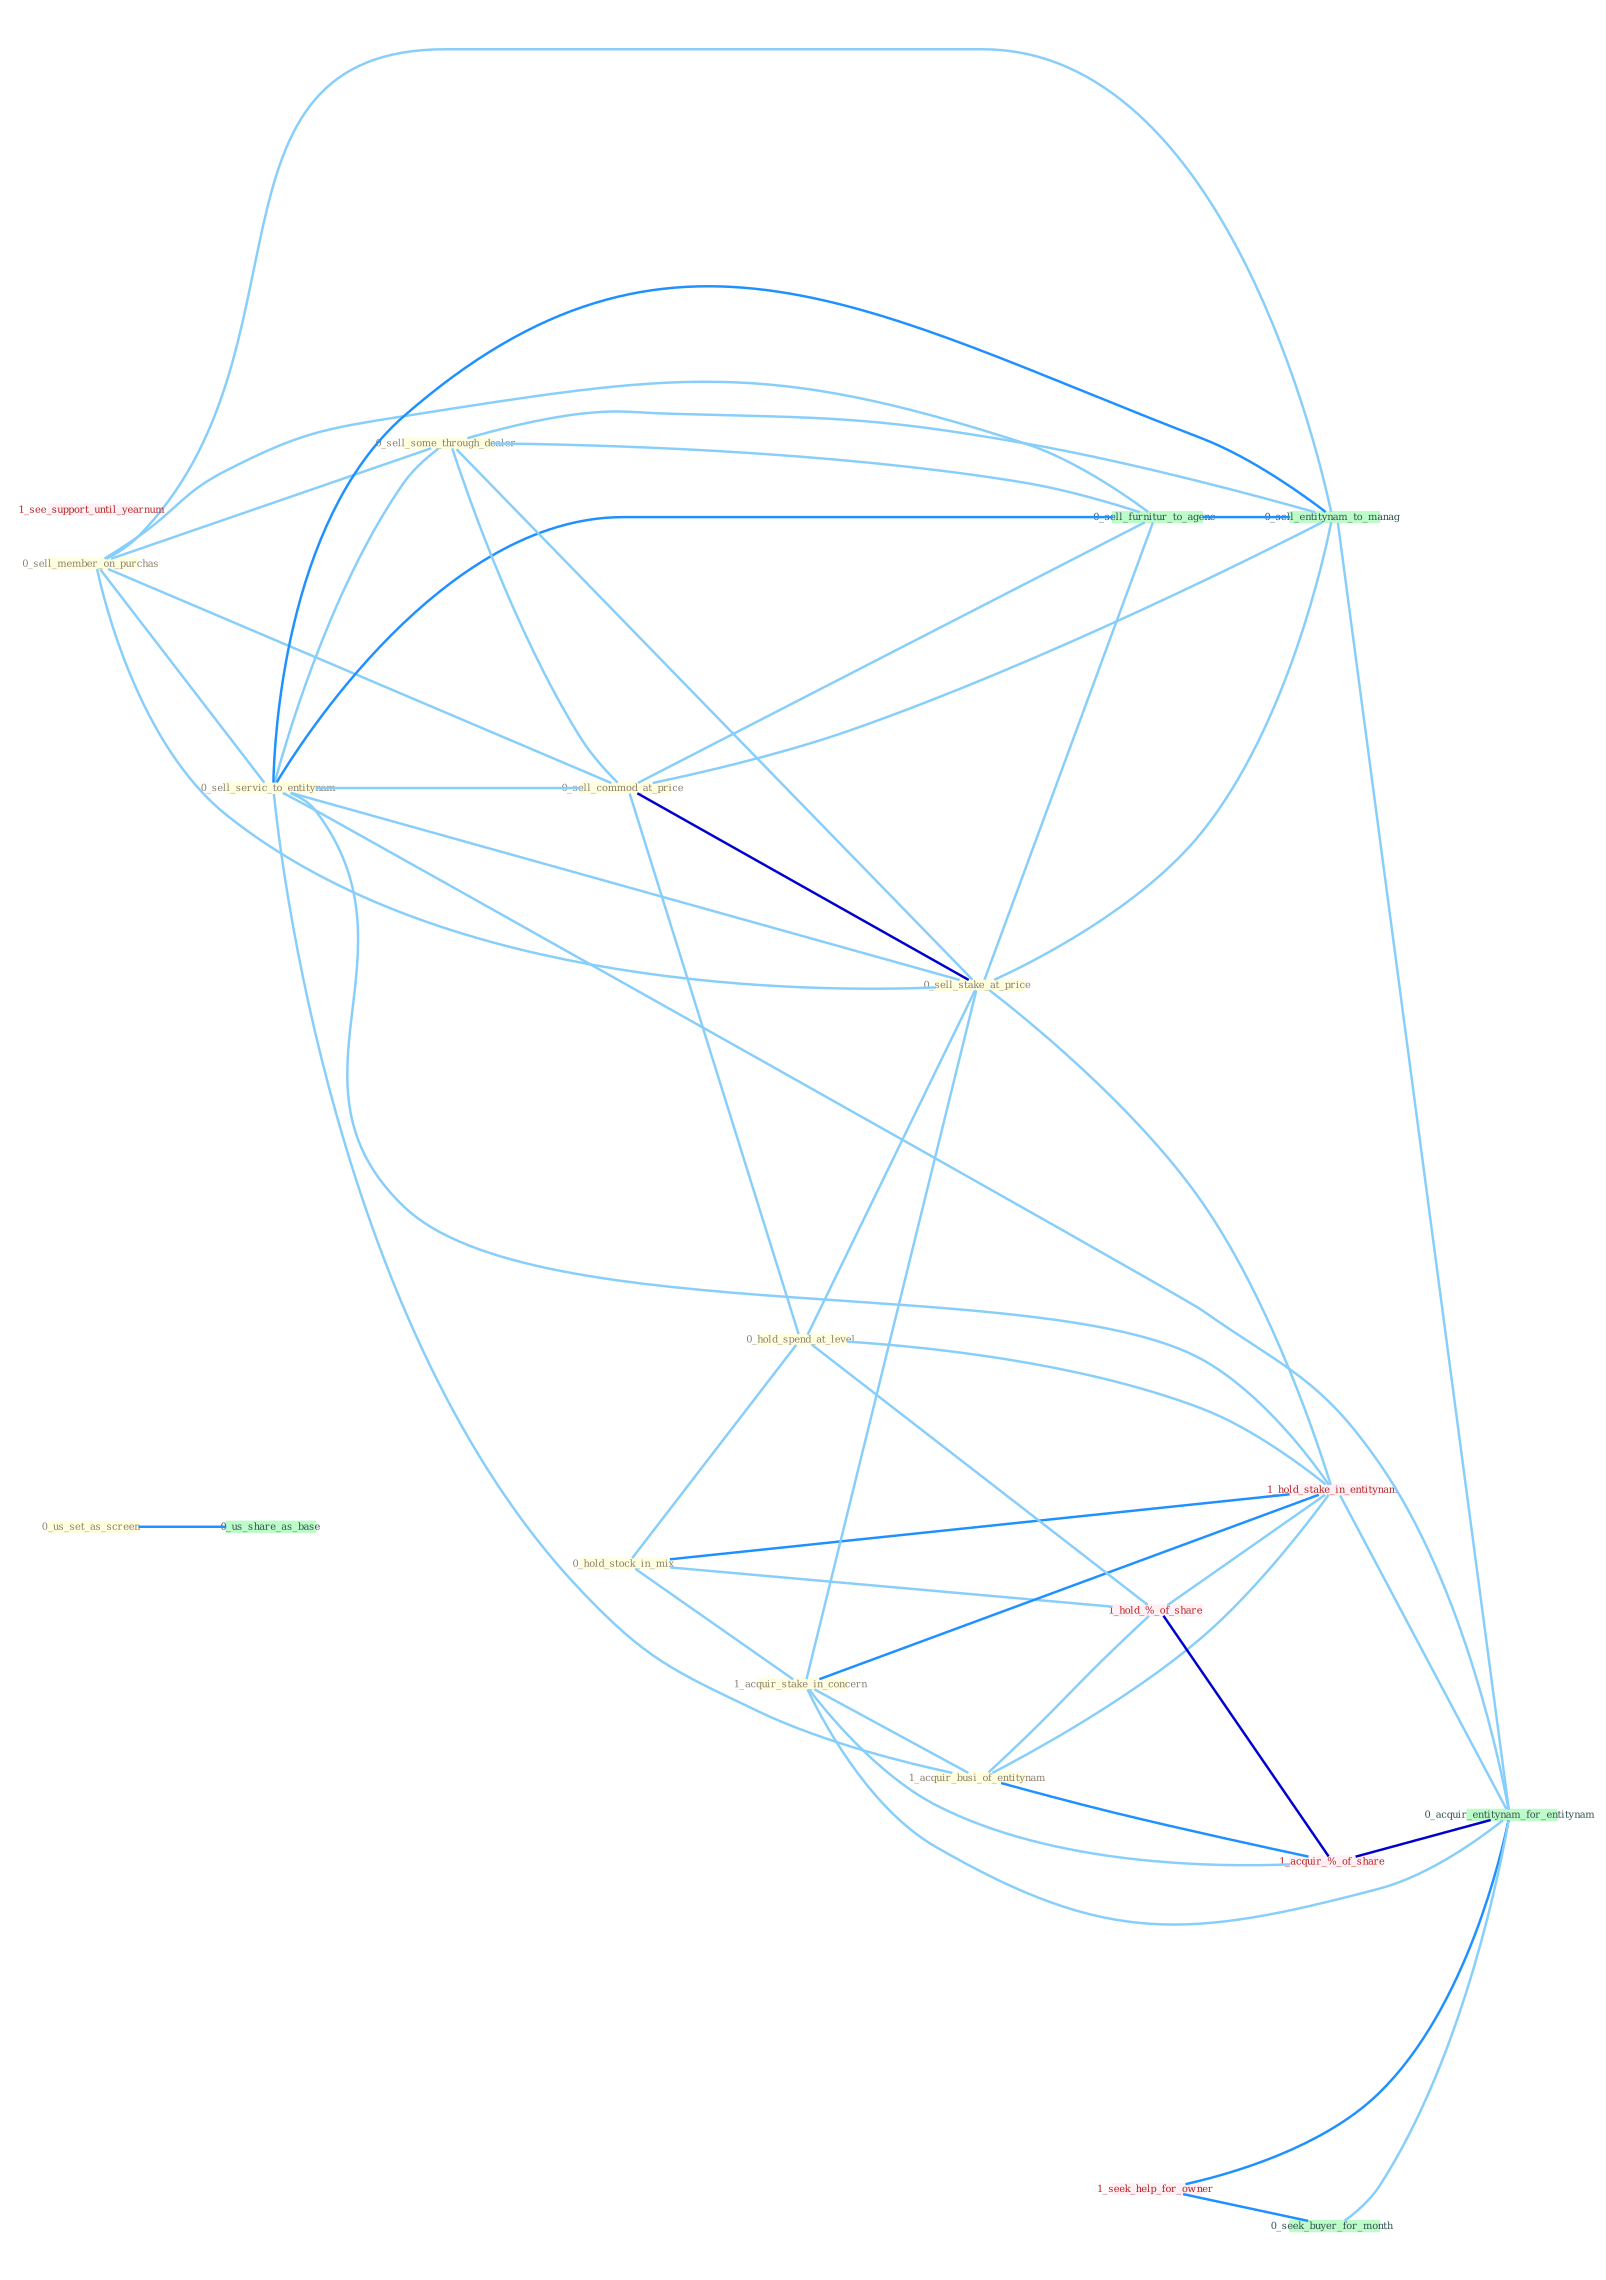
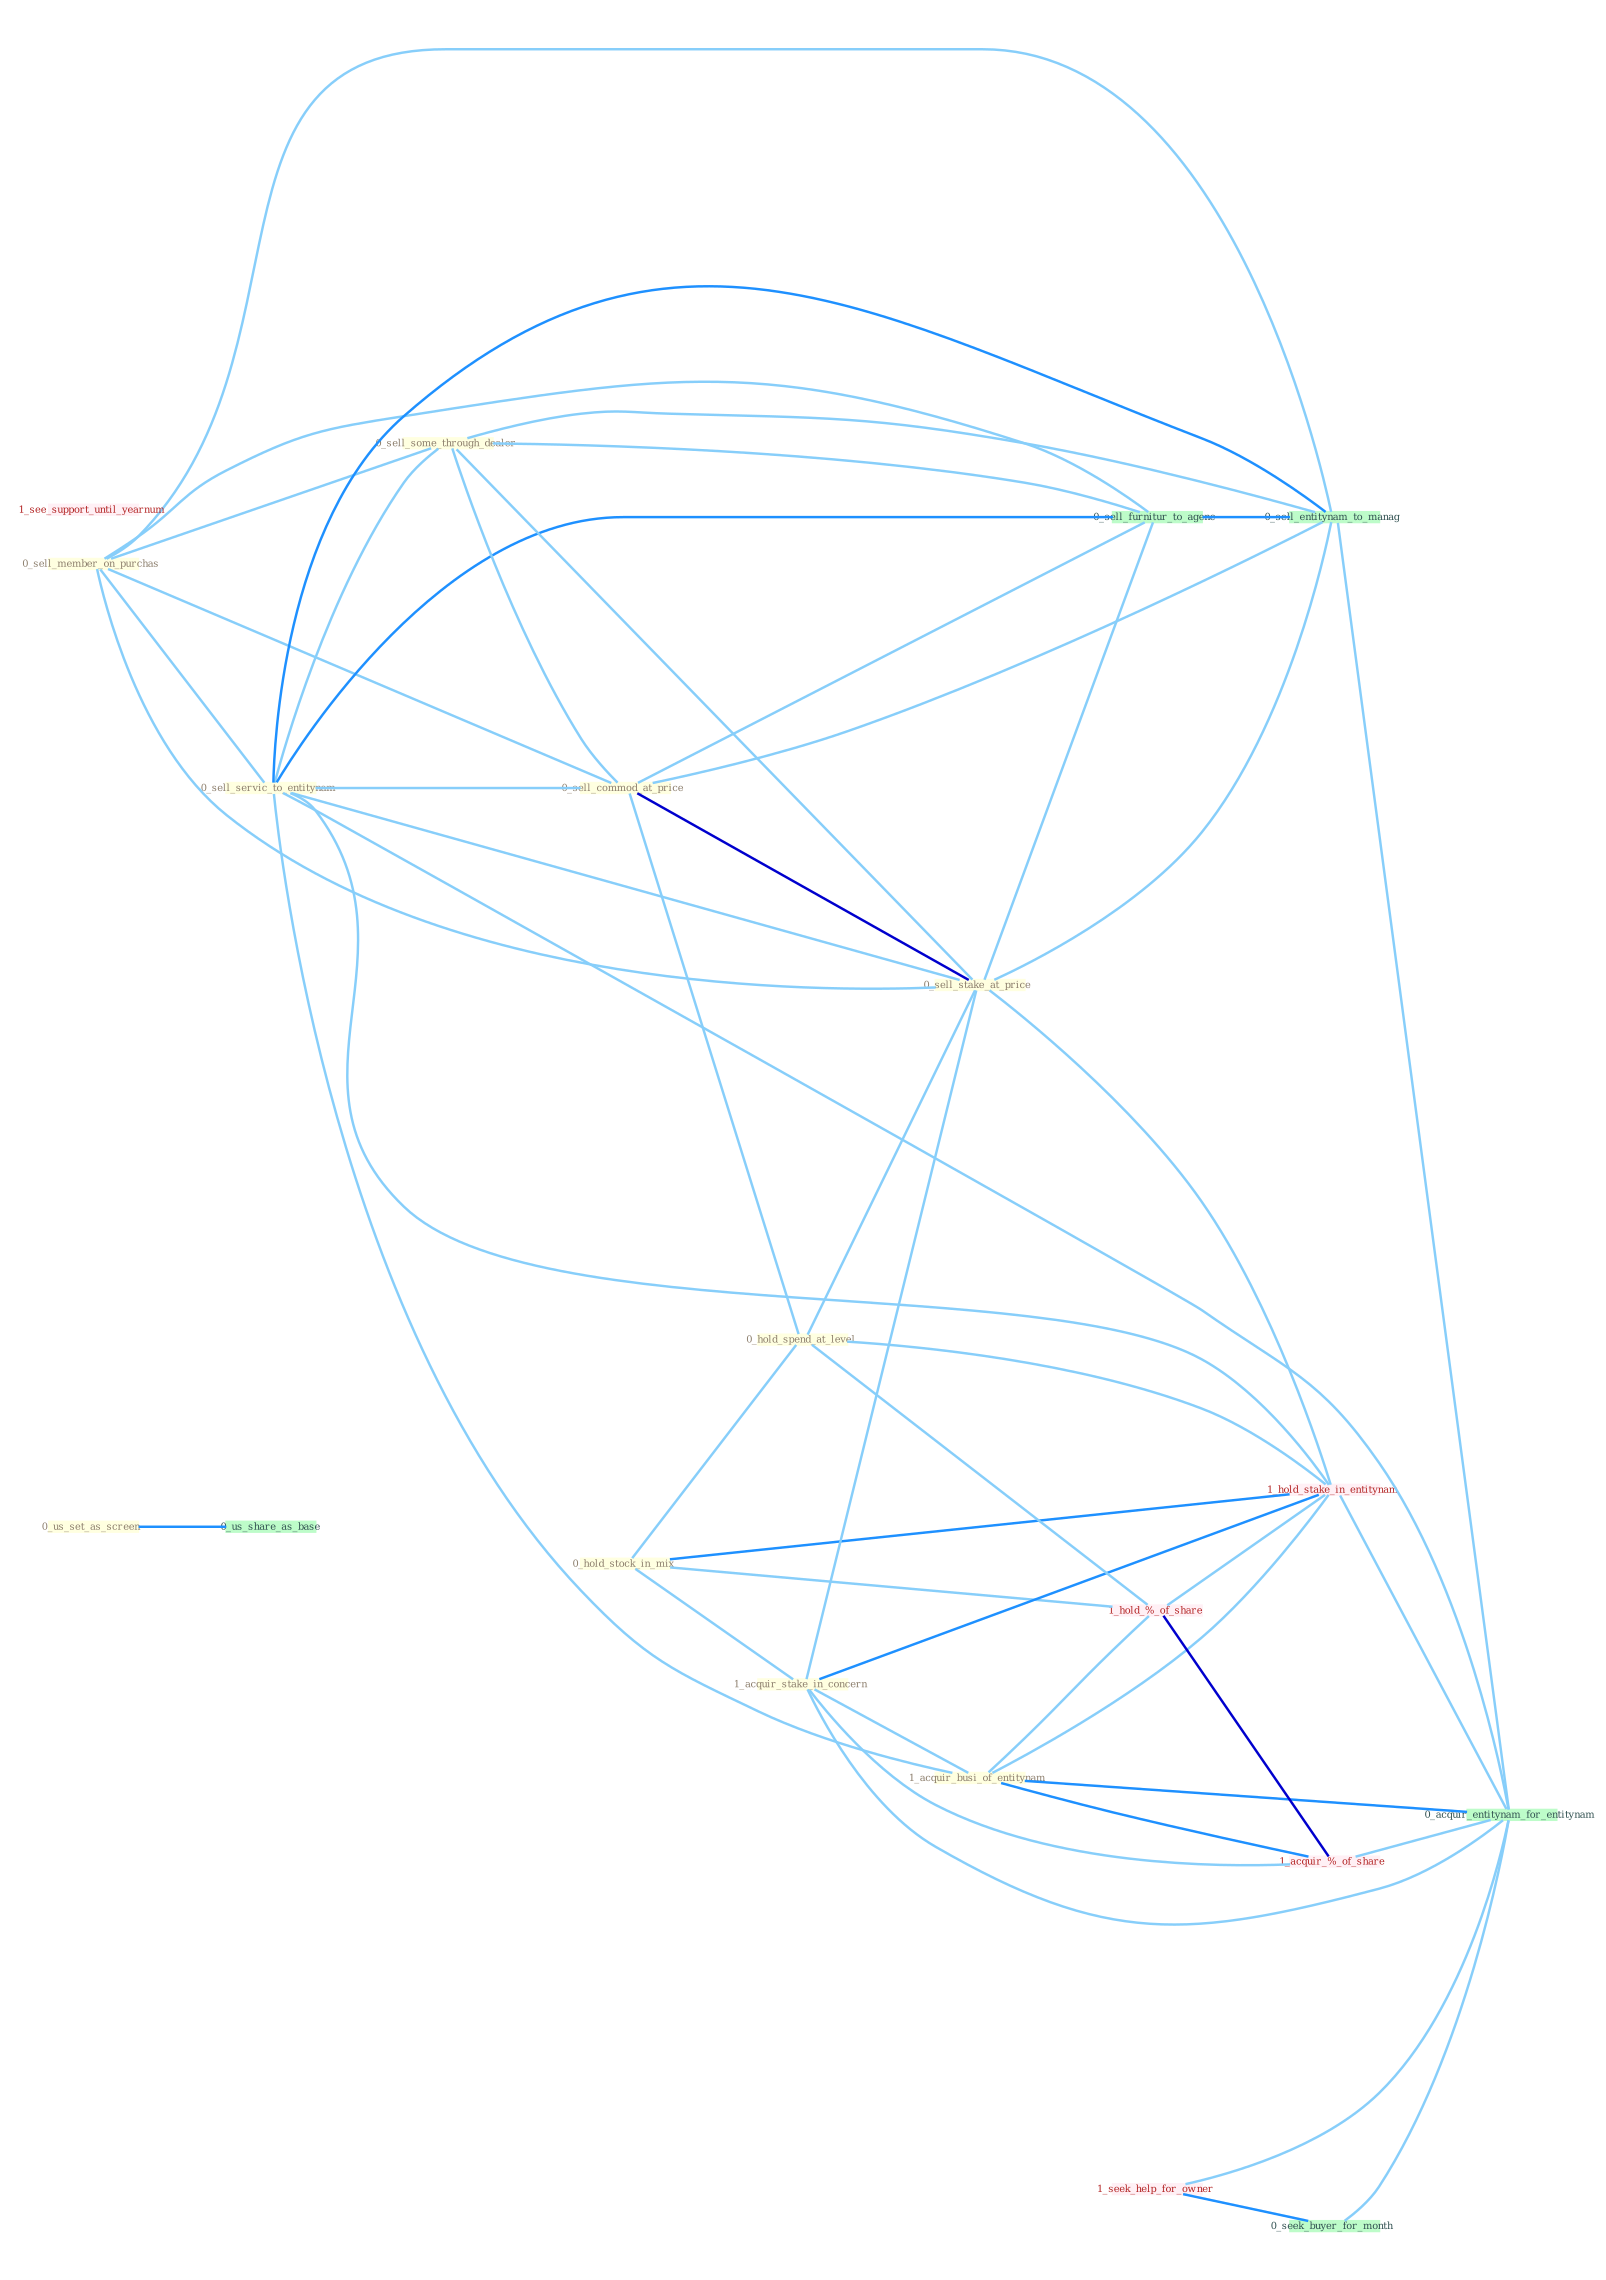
none -> (1246, 1796)
(1423, 1838) -> (1423, 1838)
(1408, 2059) -> (1408, 2059)
